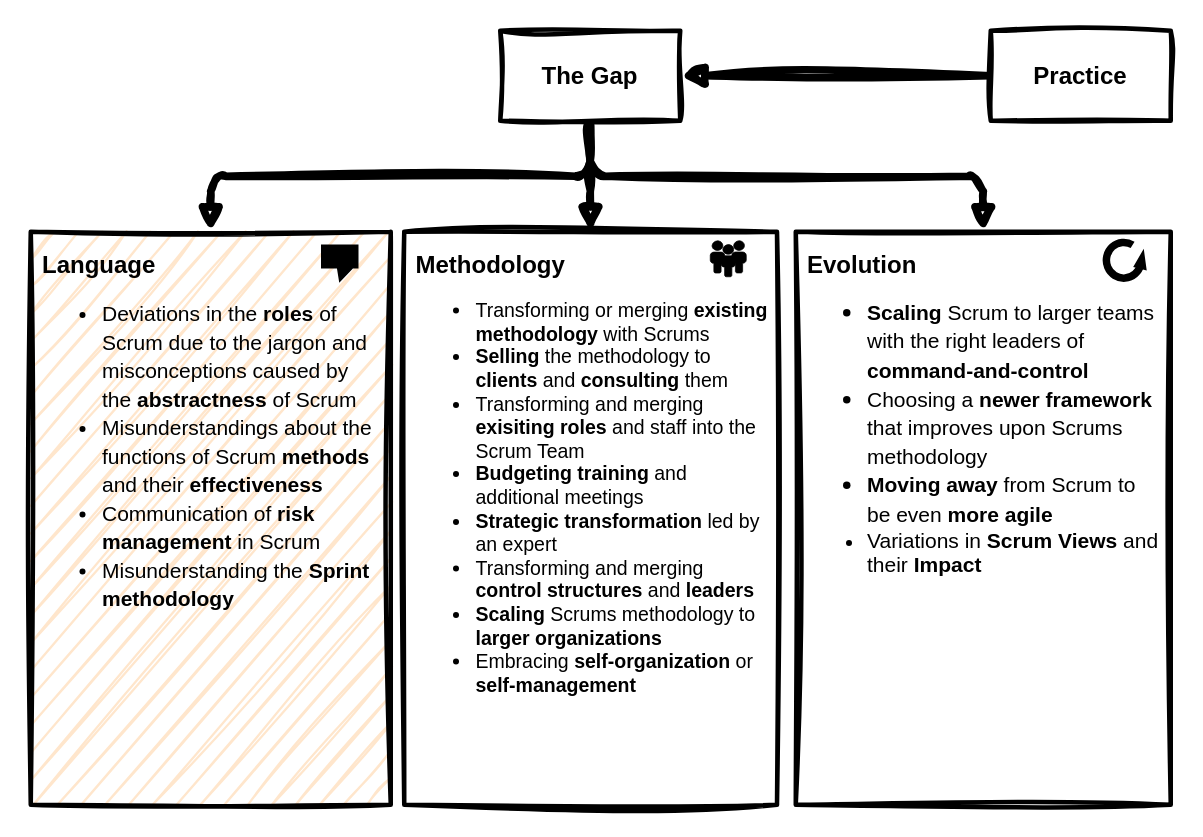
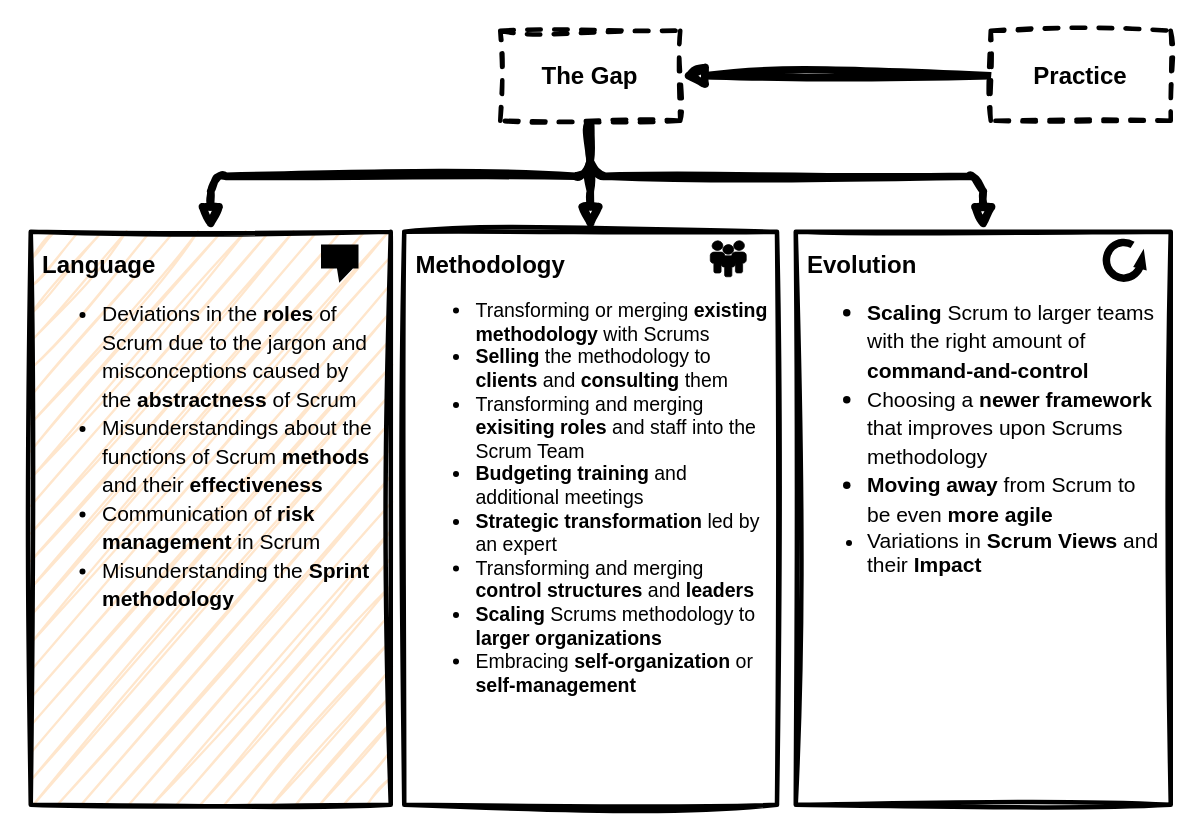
(590, 76) -> (590, 76)
(1081, 76) -> (1081, 76)
(985, 348) -> (985, 348)
